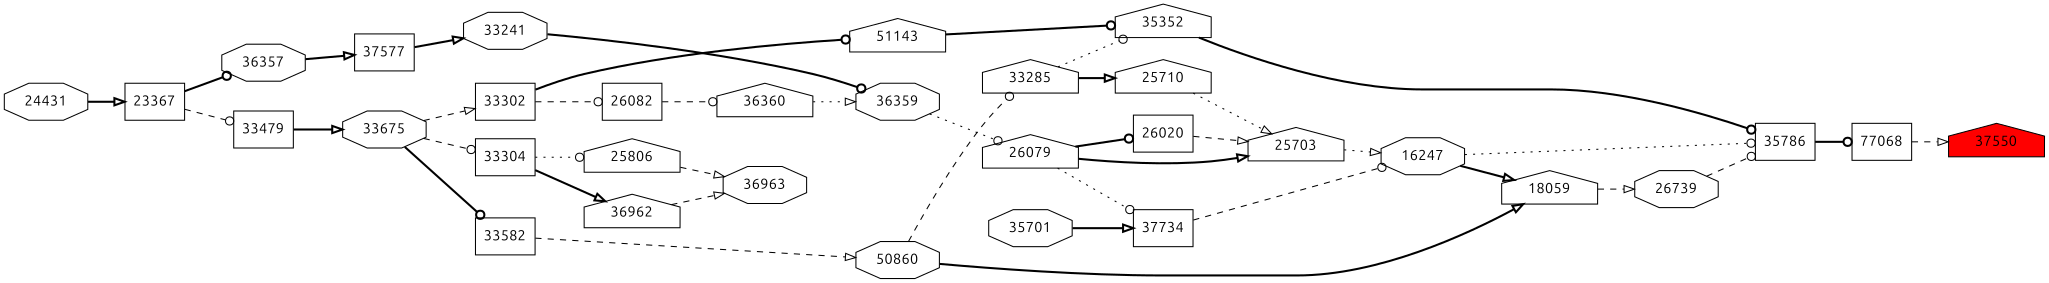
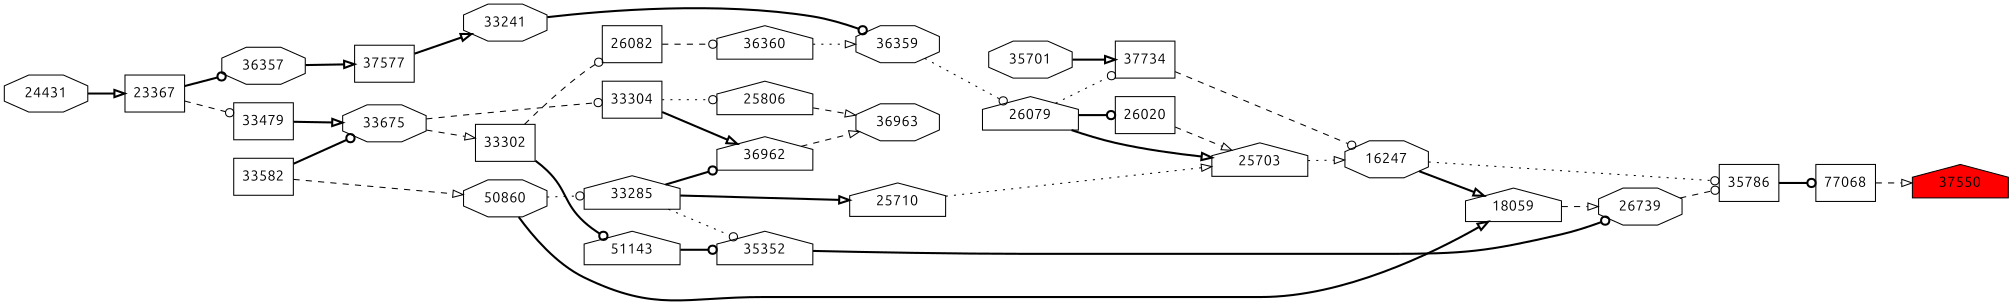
(1472, 89) -> (1209, 254)
(953, 167) -> (558, 197)
none -> (687, 178)
(441, 179) -> (320, 152)
